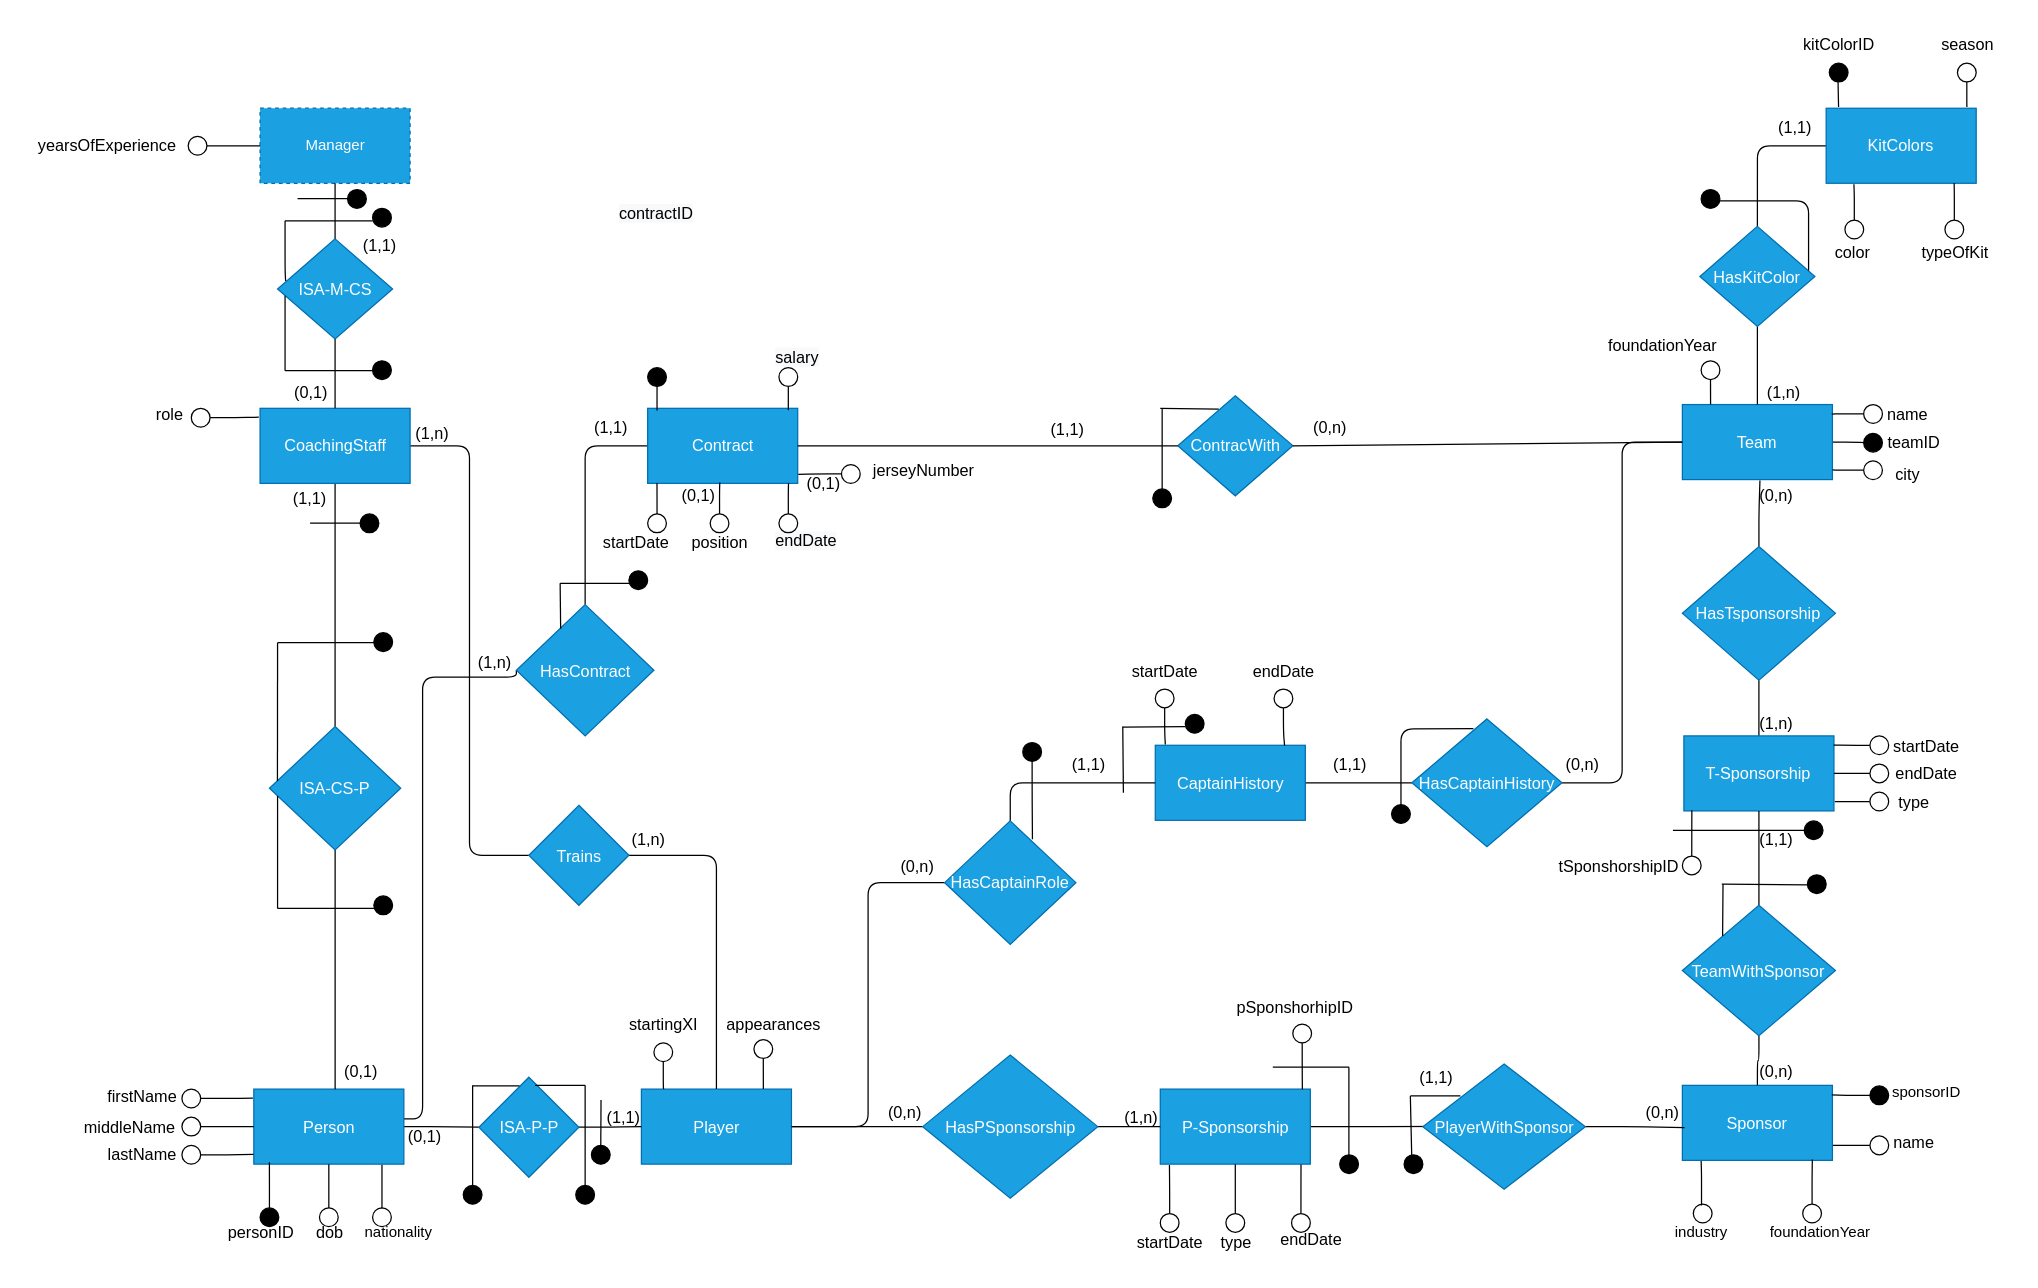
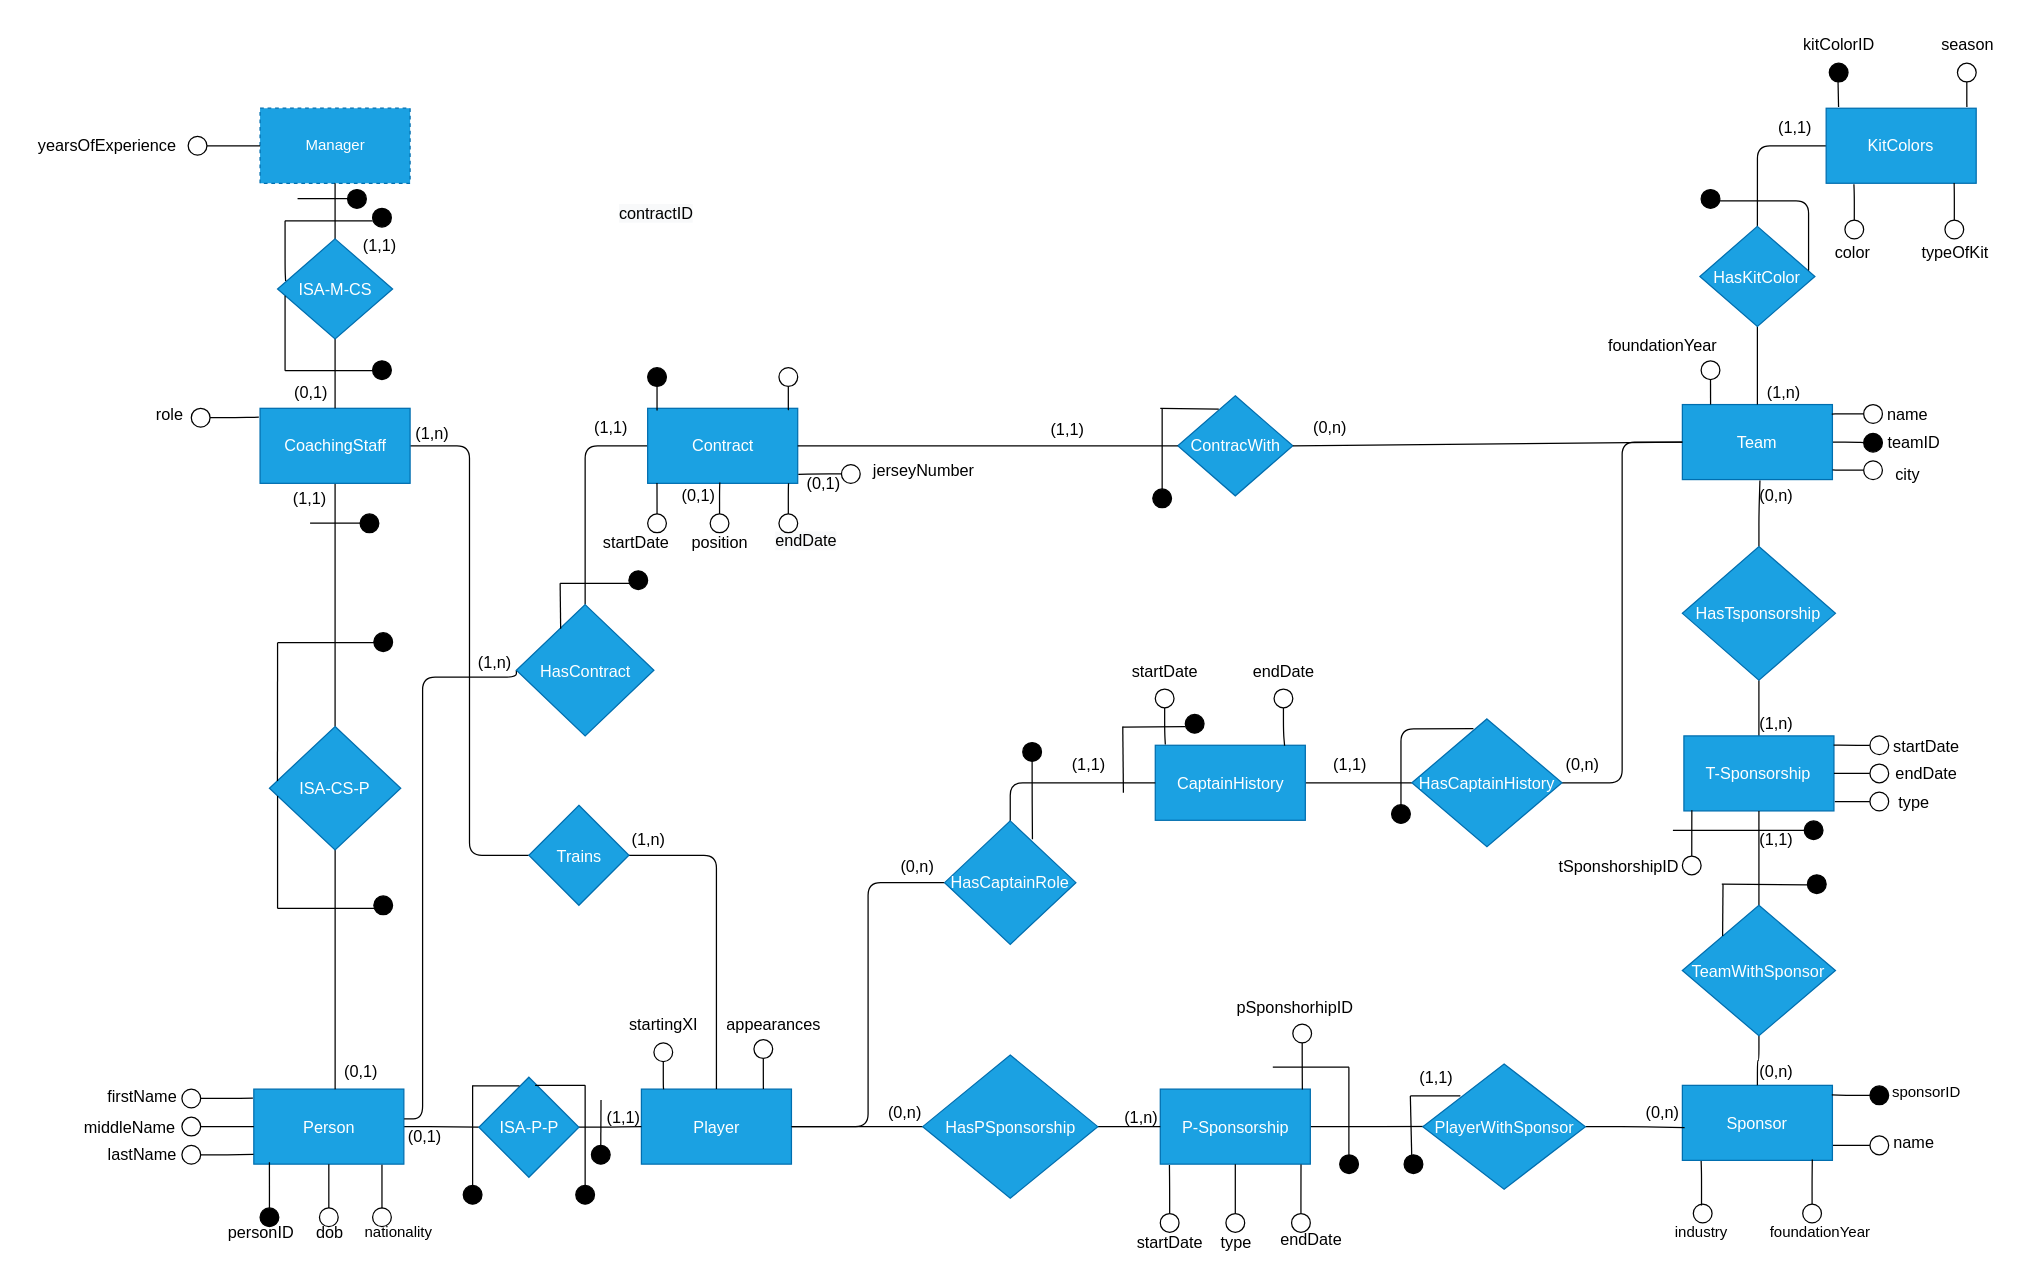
(804, 351) -> none
